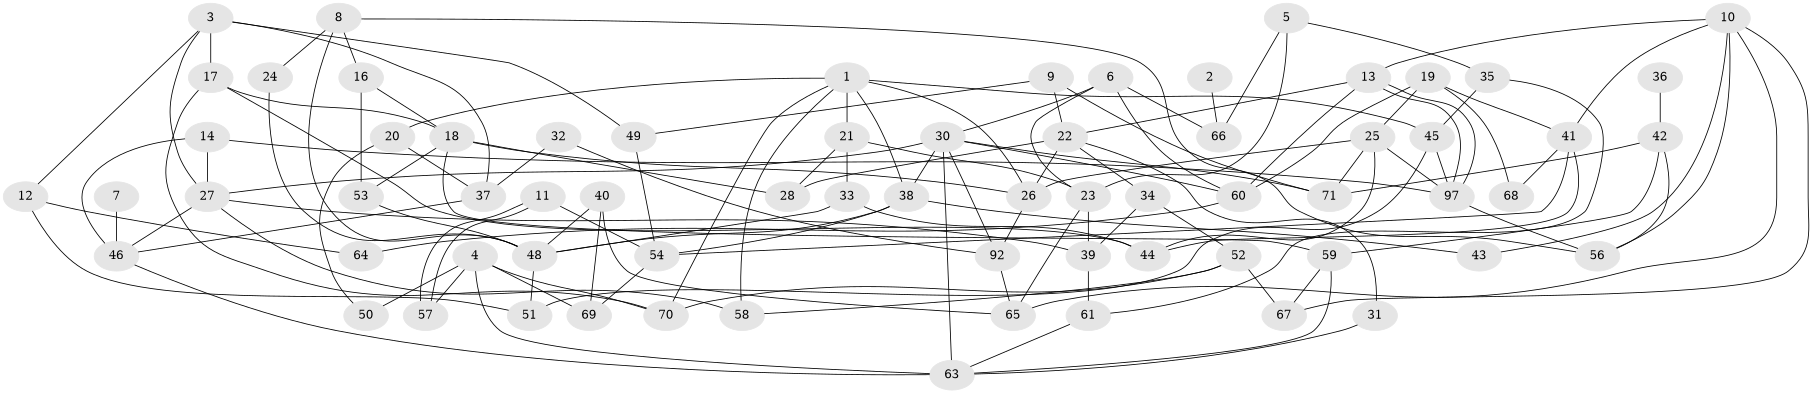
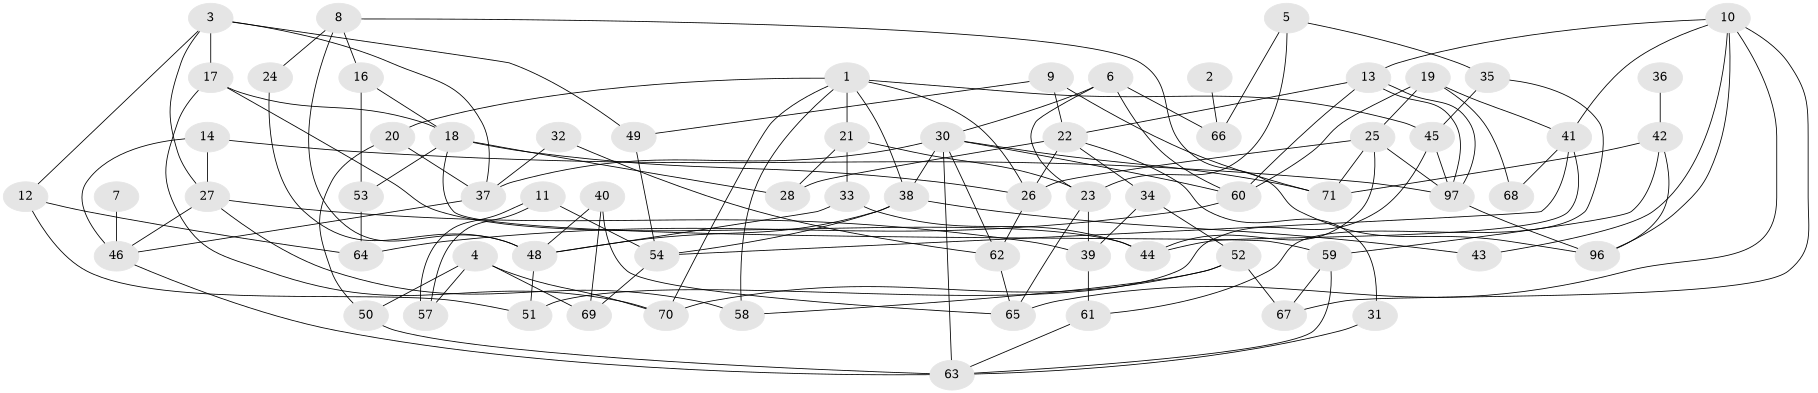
(576, 172) -> (710, 160)
(445, 225) -> (361, 227)
(997, 256) -> (997, 256)
(1597, 256) -> (1597, 256)
(681, 360) -> (655, 360)
